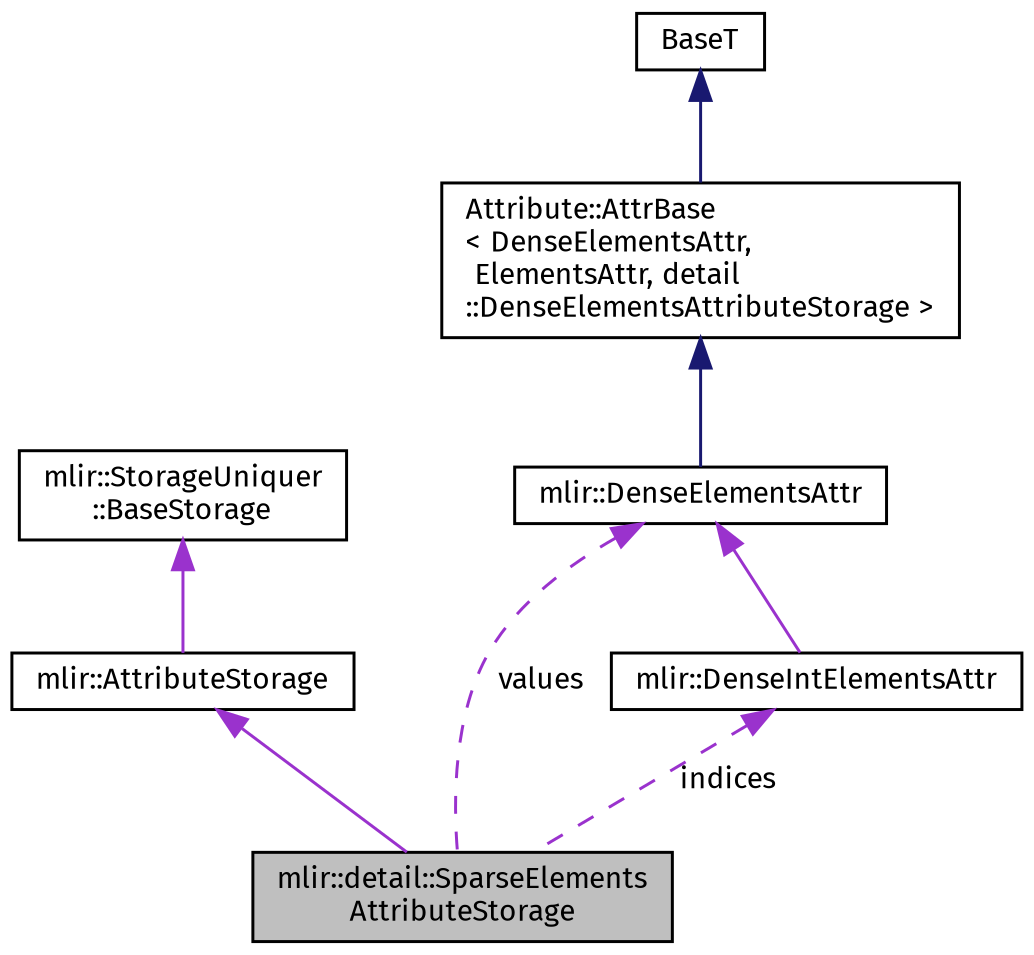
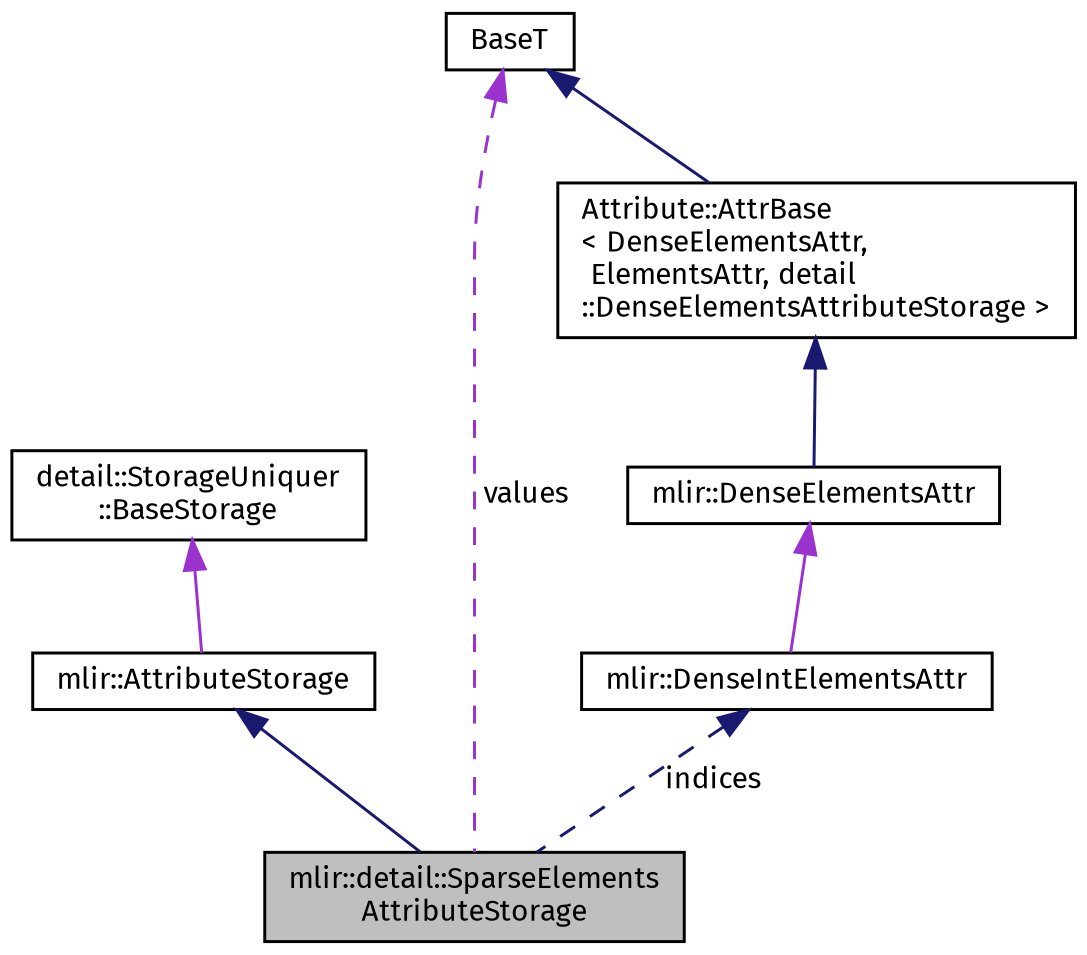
(183, 495) -> (189, 495)
(482, 667) -> (475, 476)
(640, 789) -> (630, 790)
(324, 790) -> (341, 790)
